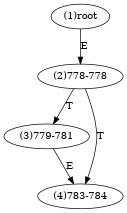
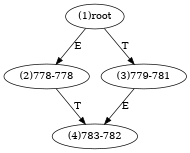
(65, 103) -> (117, 44)
(80, 196) -> (95, 136)
